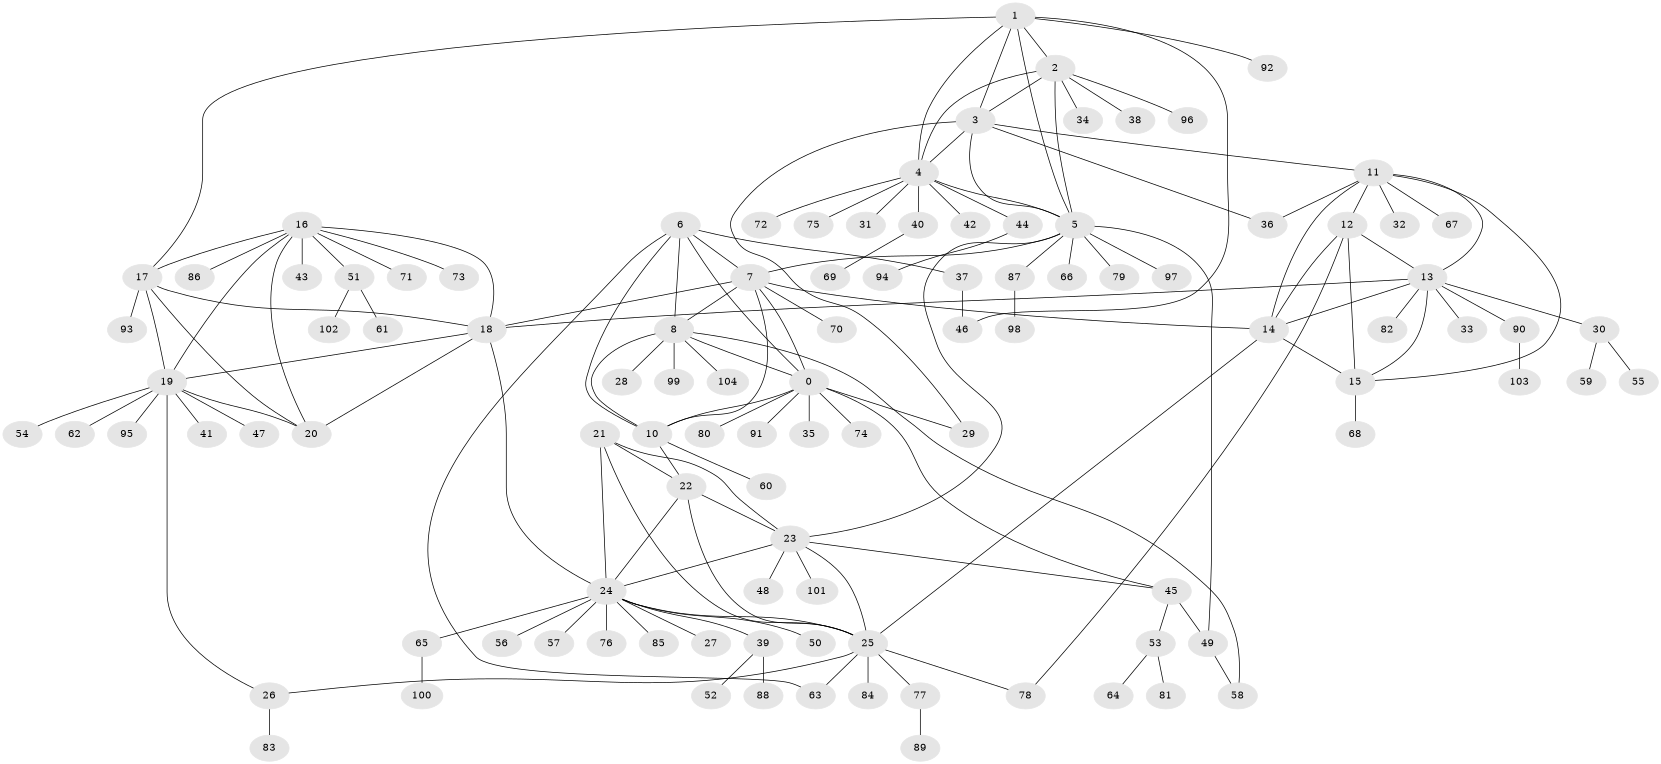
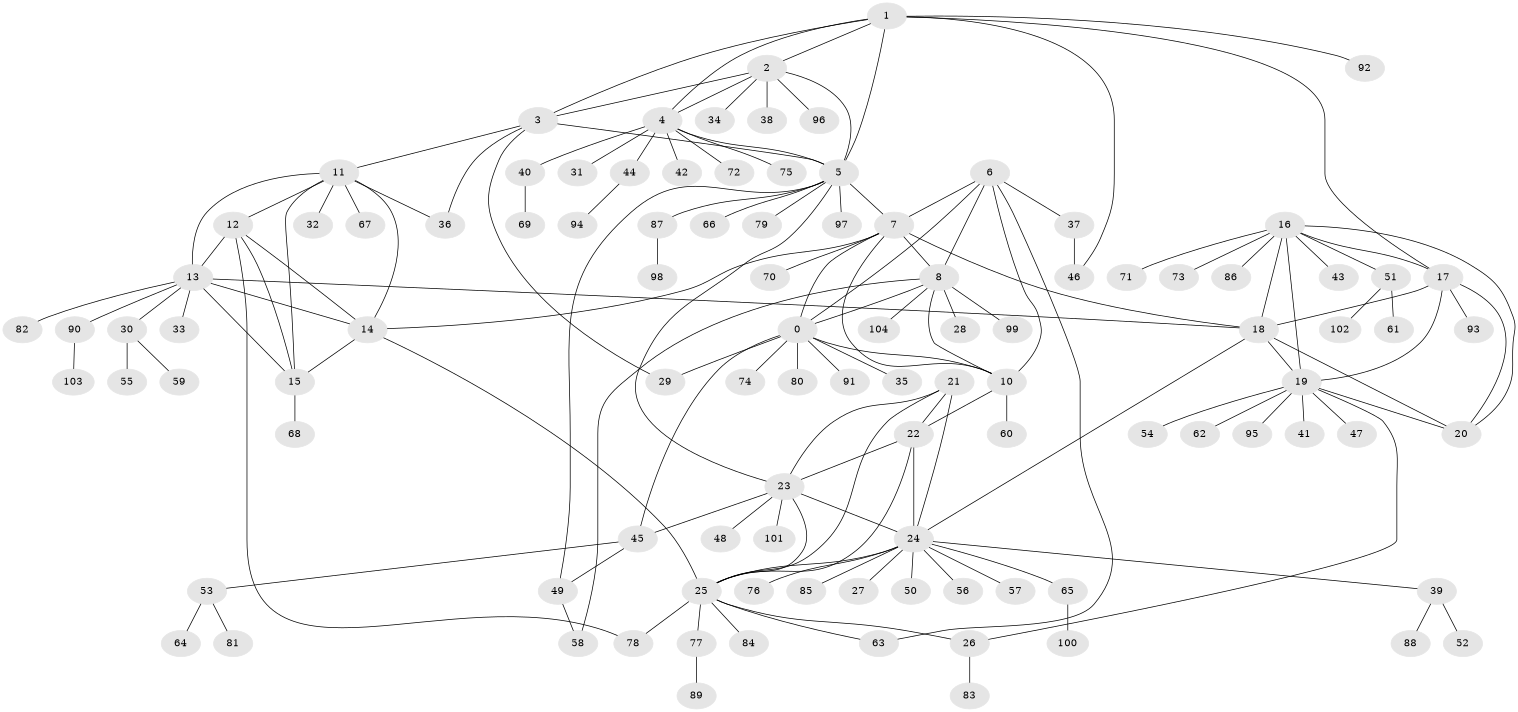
(947, 147) -> none
